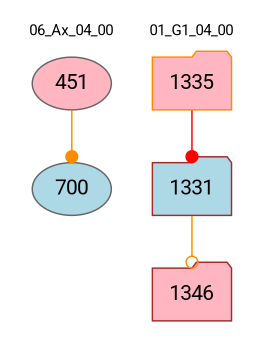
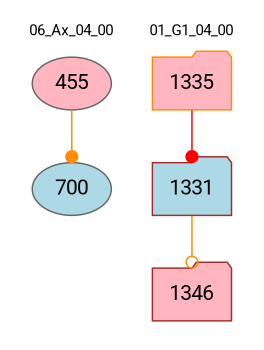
(72, 84) -> (72, 84)
